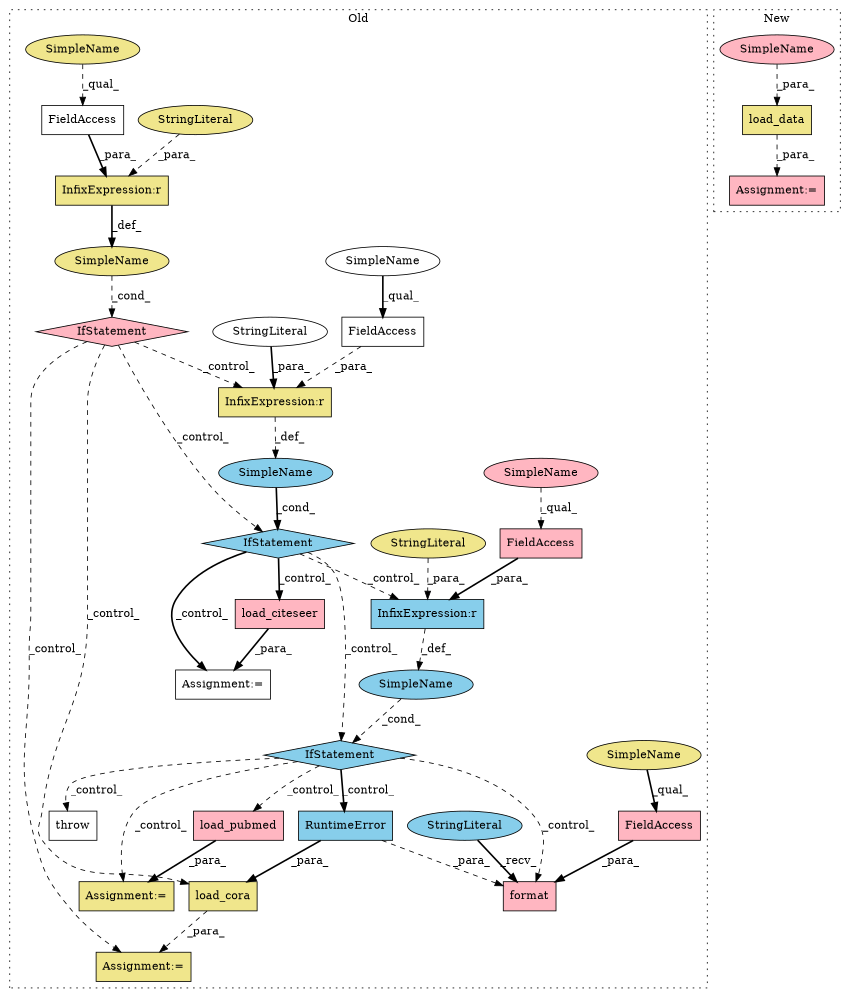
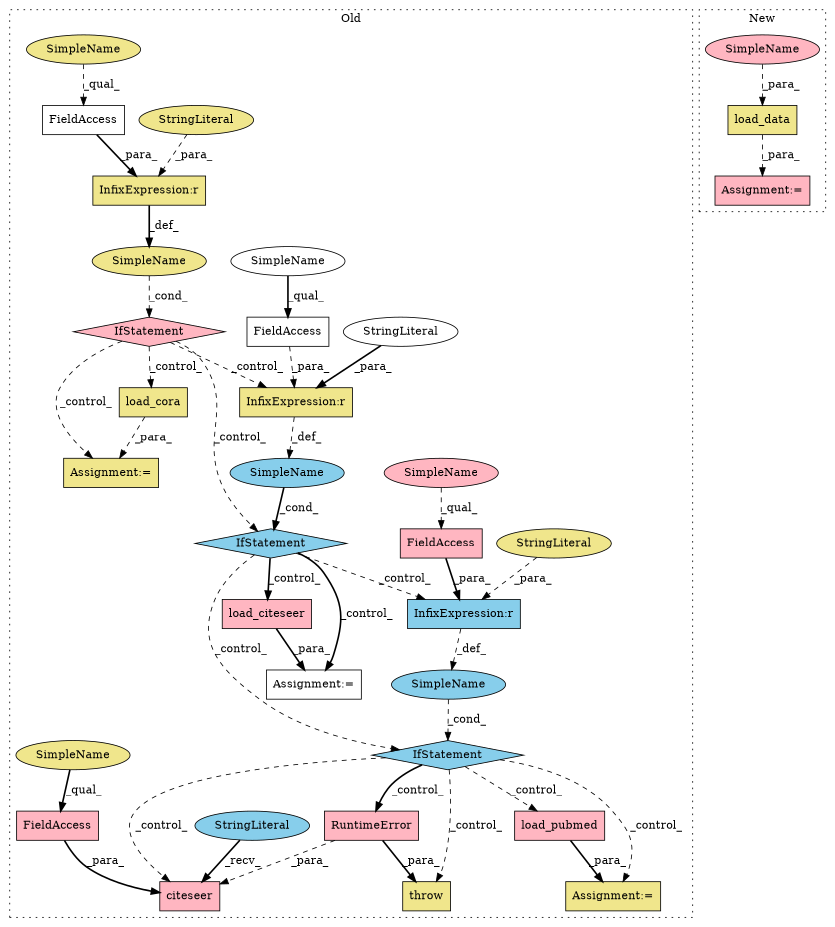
(73, 826) -> (427, 896)
(346, 826) -> (371, 826)
(288, 859) -> (396, 858)
(530, 896) -> (190, 896)
